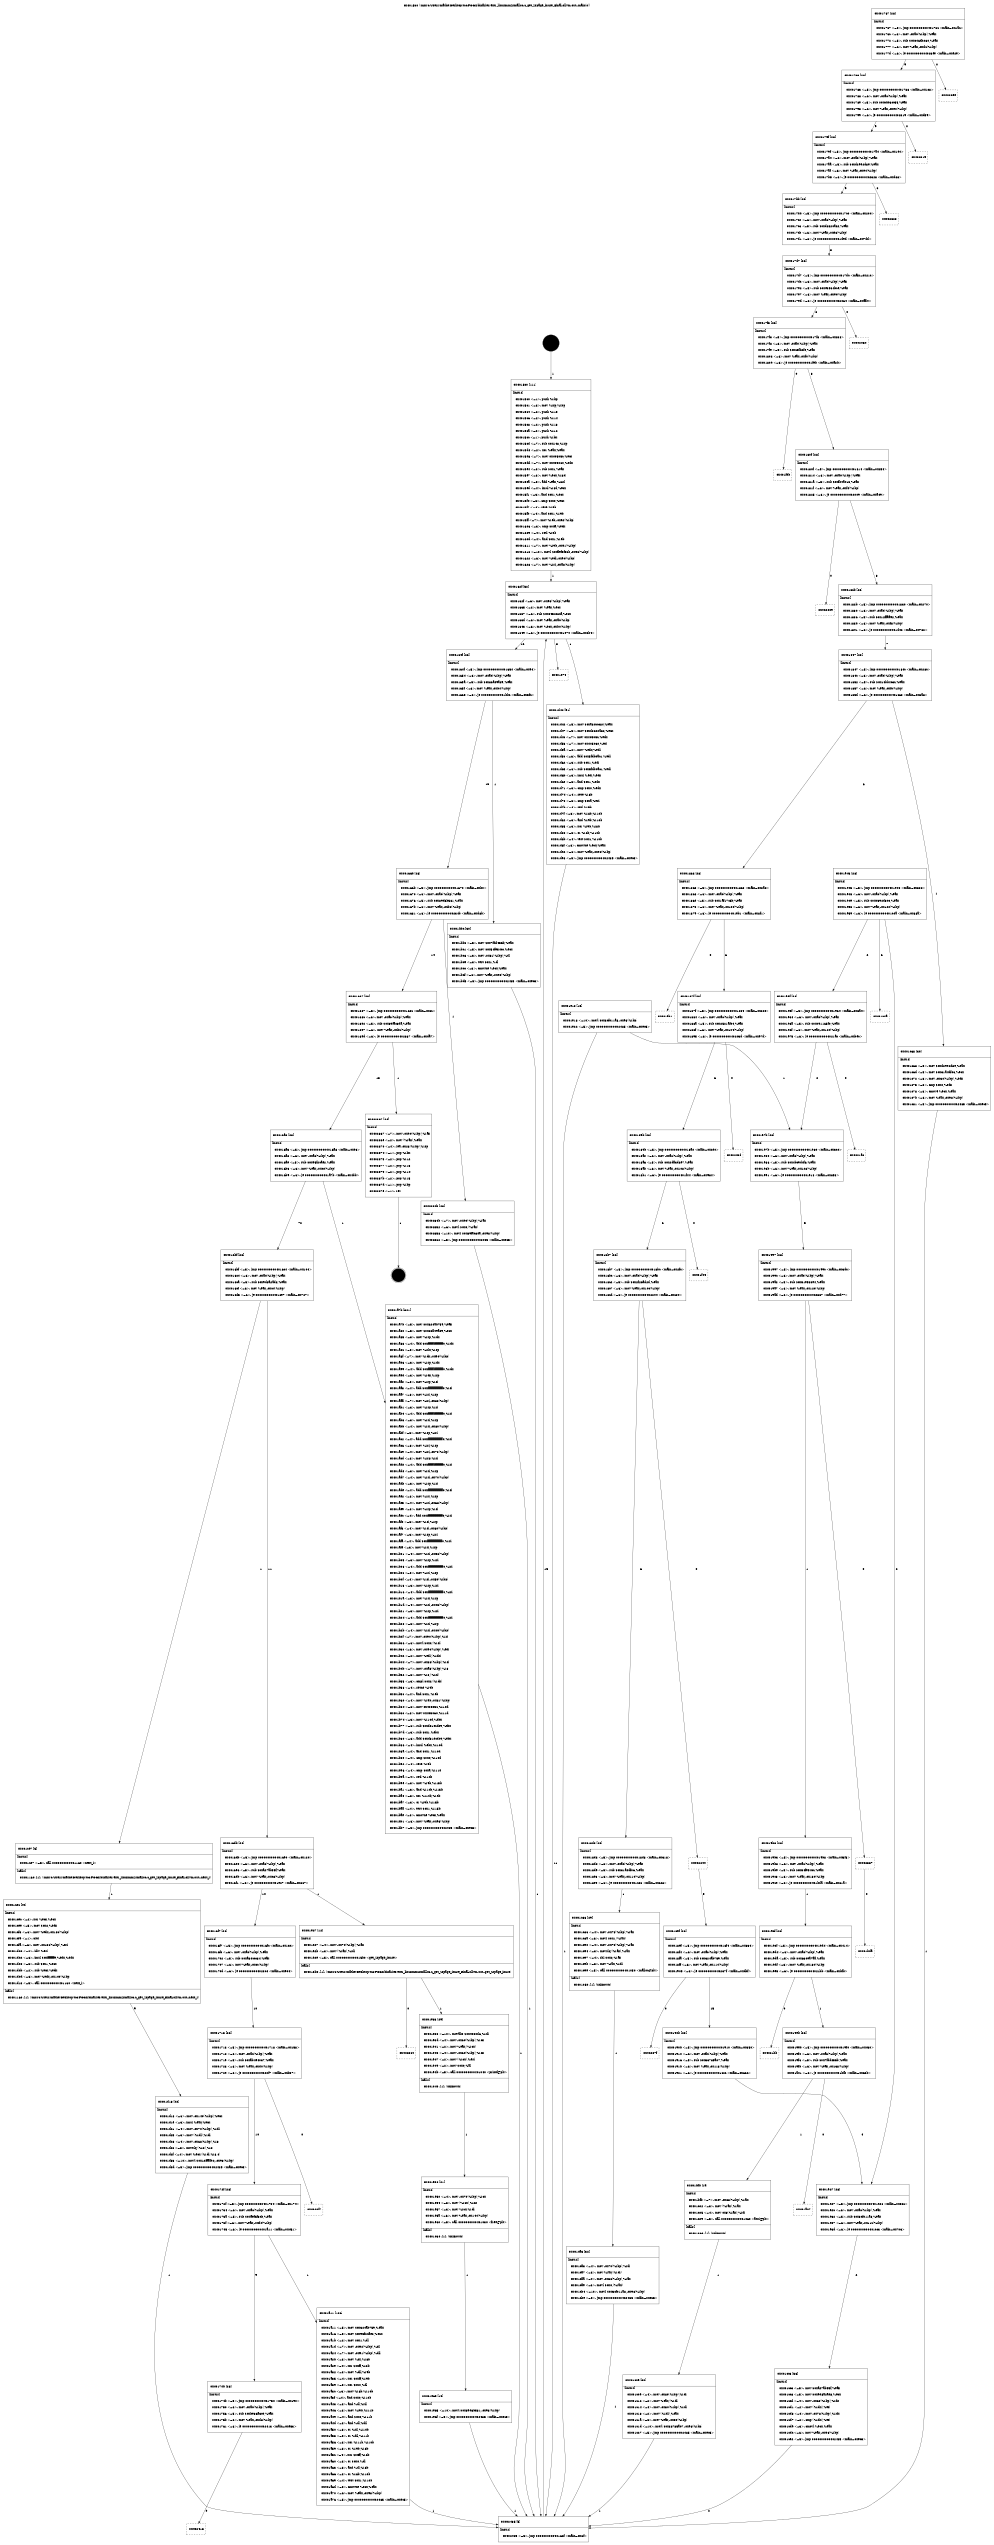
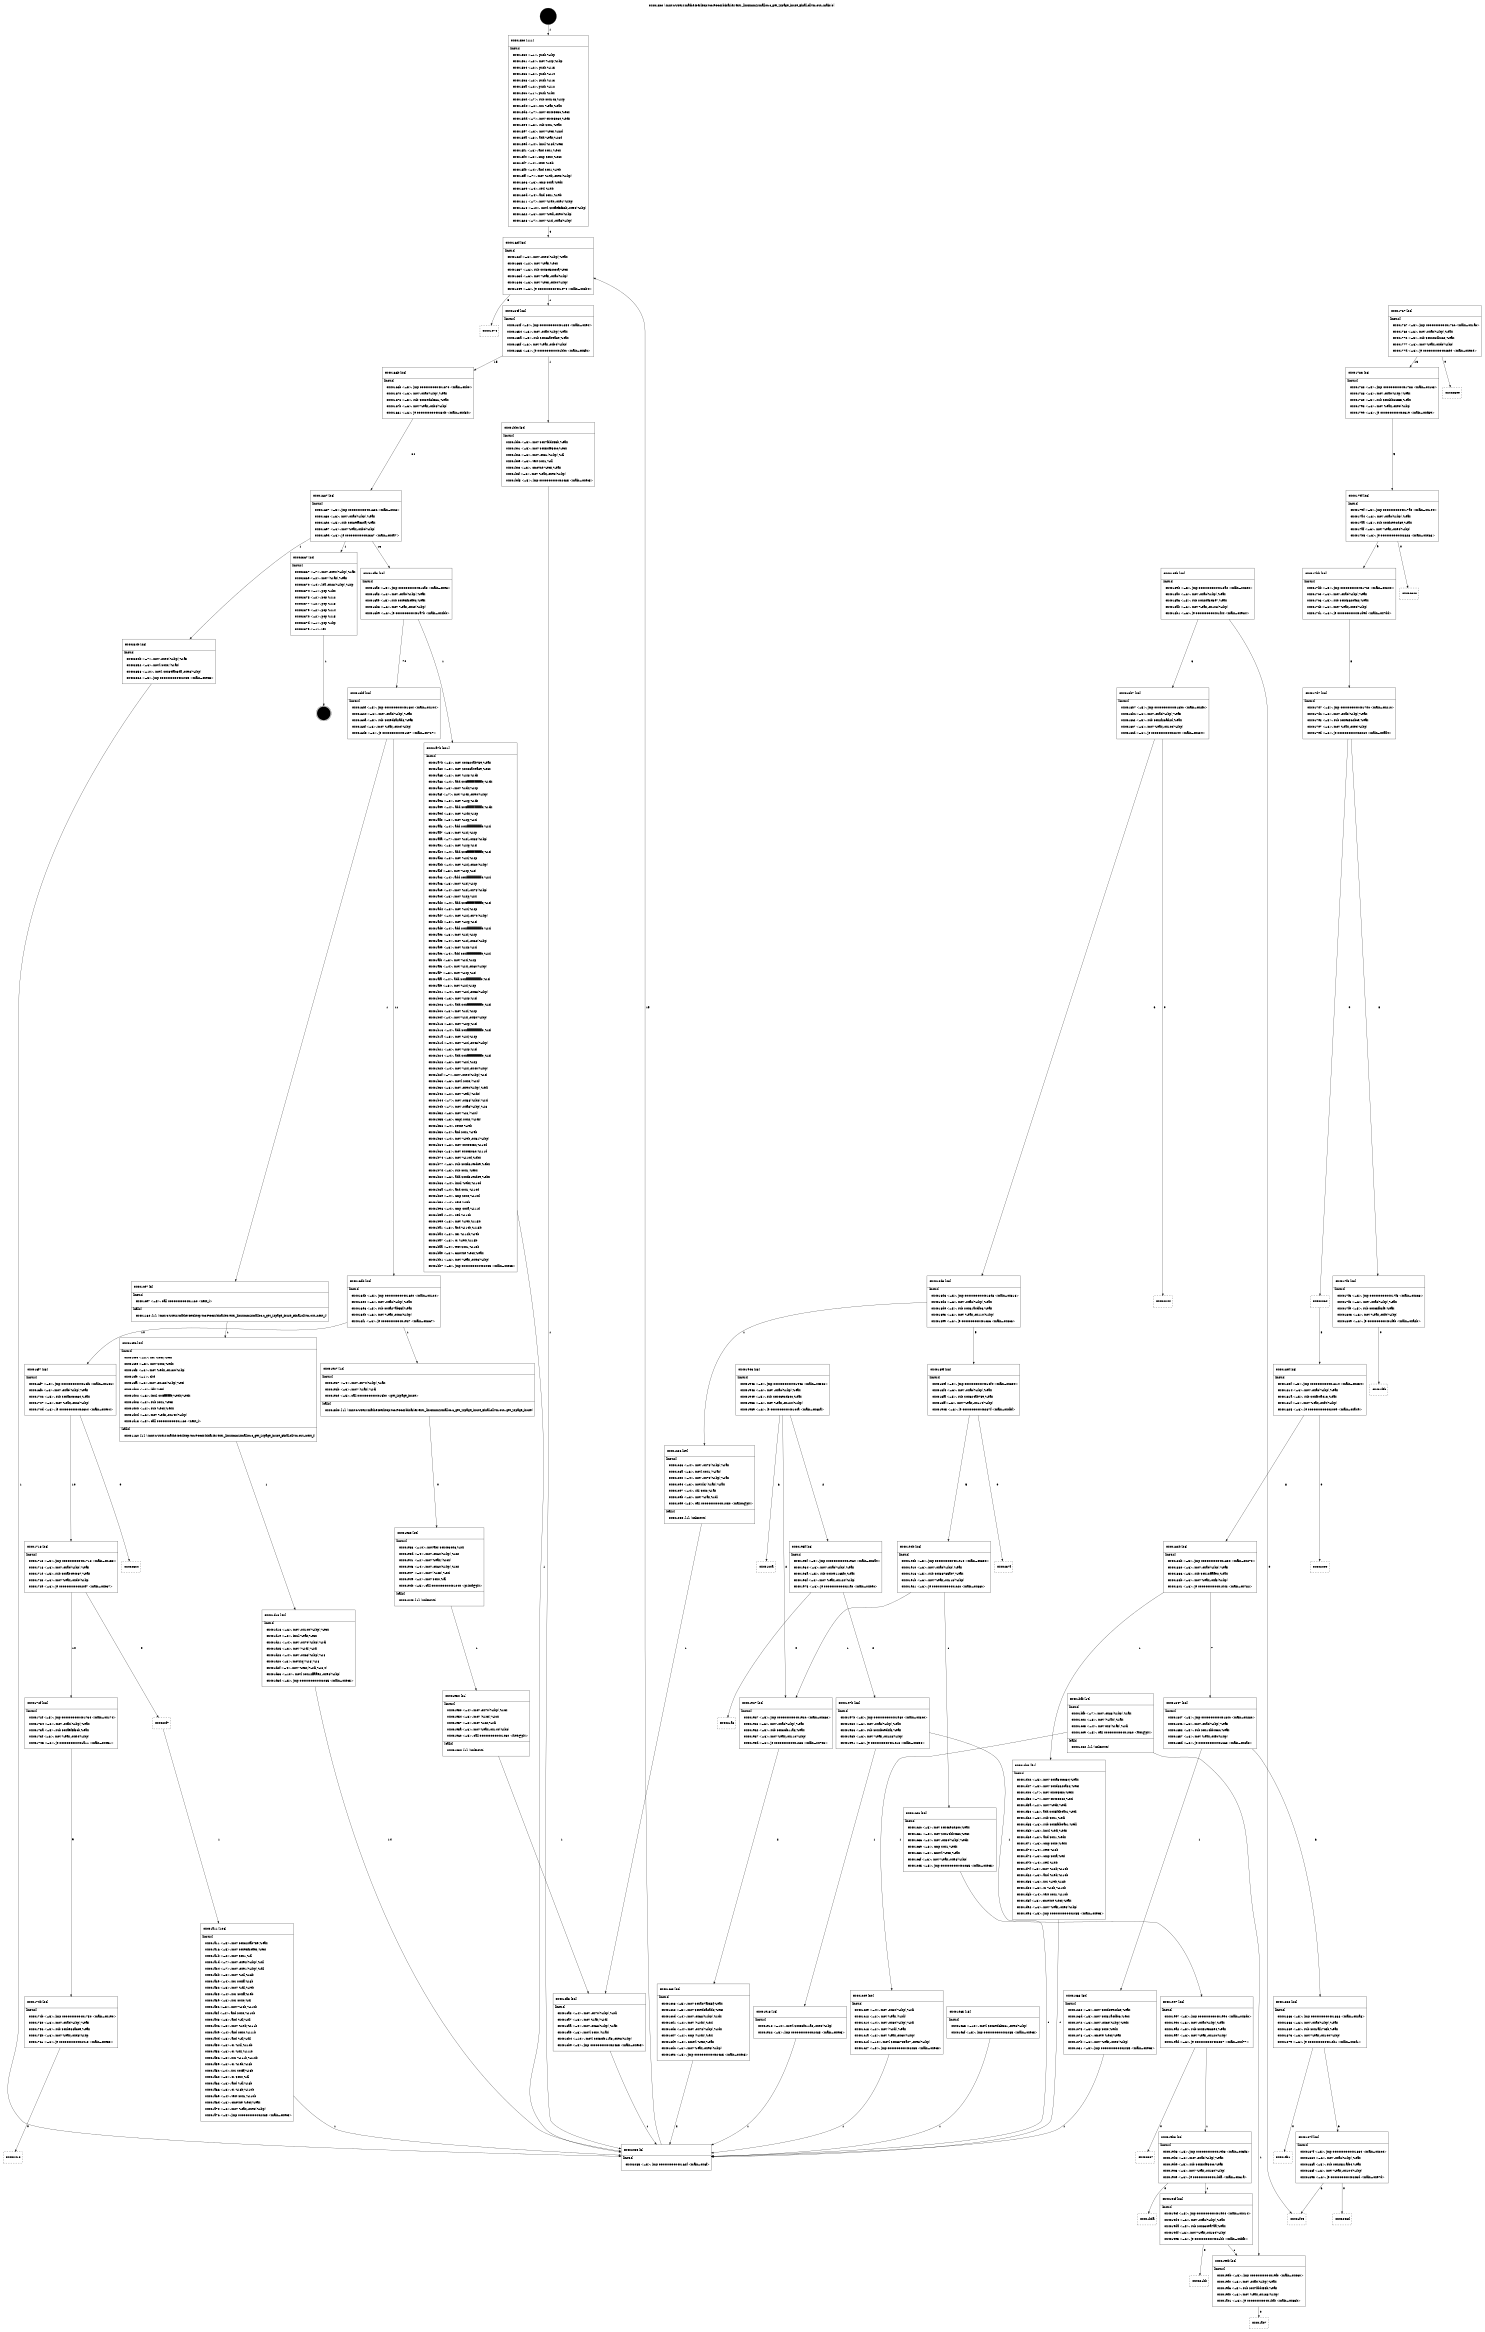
(905, 65) -> (1416, 362)
(918, 157) -> none
(820, 408) -> (1320, 1335)
(552, 576) -> (550, 232)
(522, 644) -> (550, 300)
(576, 670) -> (1084, 1661)
(432, 955) -> (413, 454)
(731, 1045) -> (840, 1877)
(453, 1059) -> (248, 584)
(699, 1085) -> (1313, 2198)
(804, 1223) -> (1009, 1840)
none -> (950, 1840)
(555, 1863) -> (1060, 2022)
(702, 1896) -> (974, 1345)
(865, 1906) -> (1156, 2196)
(135, 2009) -> (266, 1485)
(440, 2009) -> (438, 1485)
(712, 2009) -> (966, 1485)
(406, 2012) -> (106, 1487)
(780, 2129) -> (1260, 1975)
(862, 2135) -> (847, 1648)
(169, 2275) -> (389, 1840)
(292, 2278) -> (191, 1825)
(465, 2316) -> (543, 1874)
